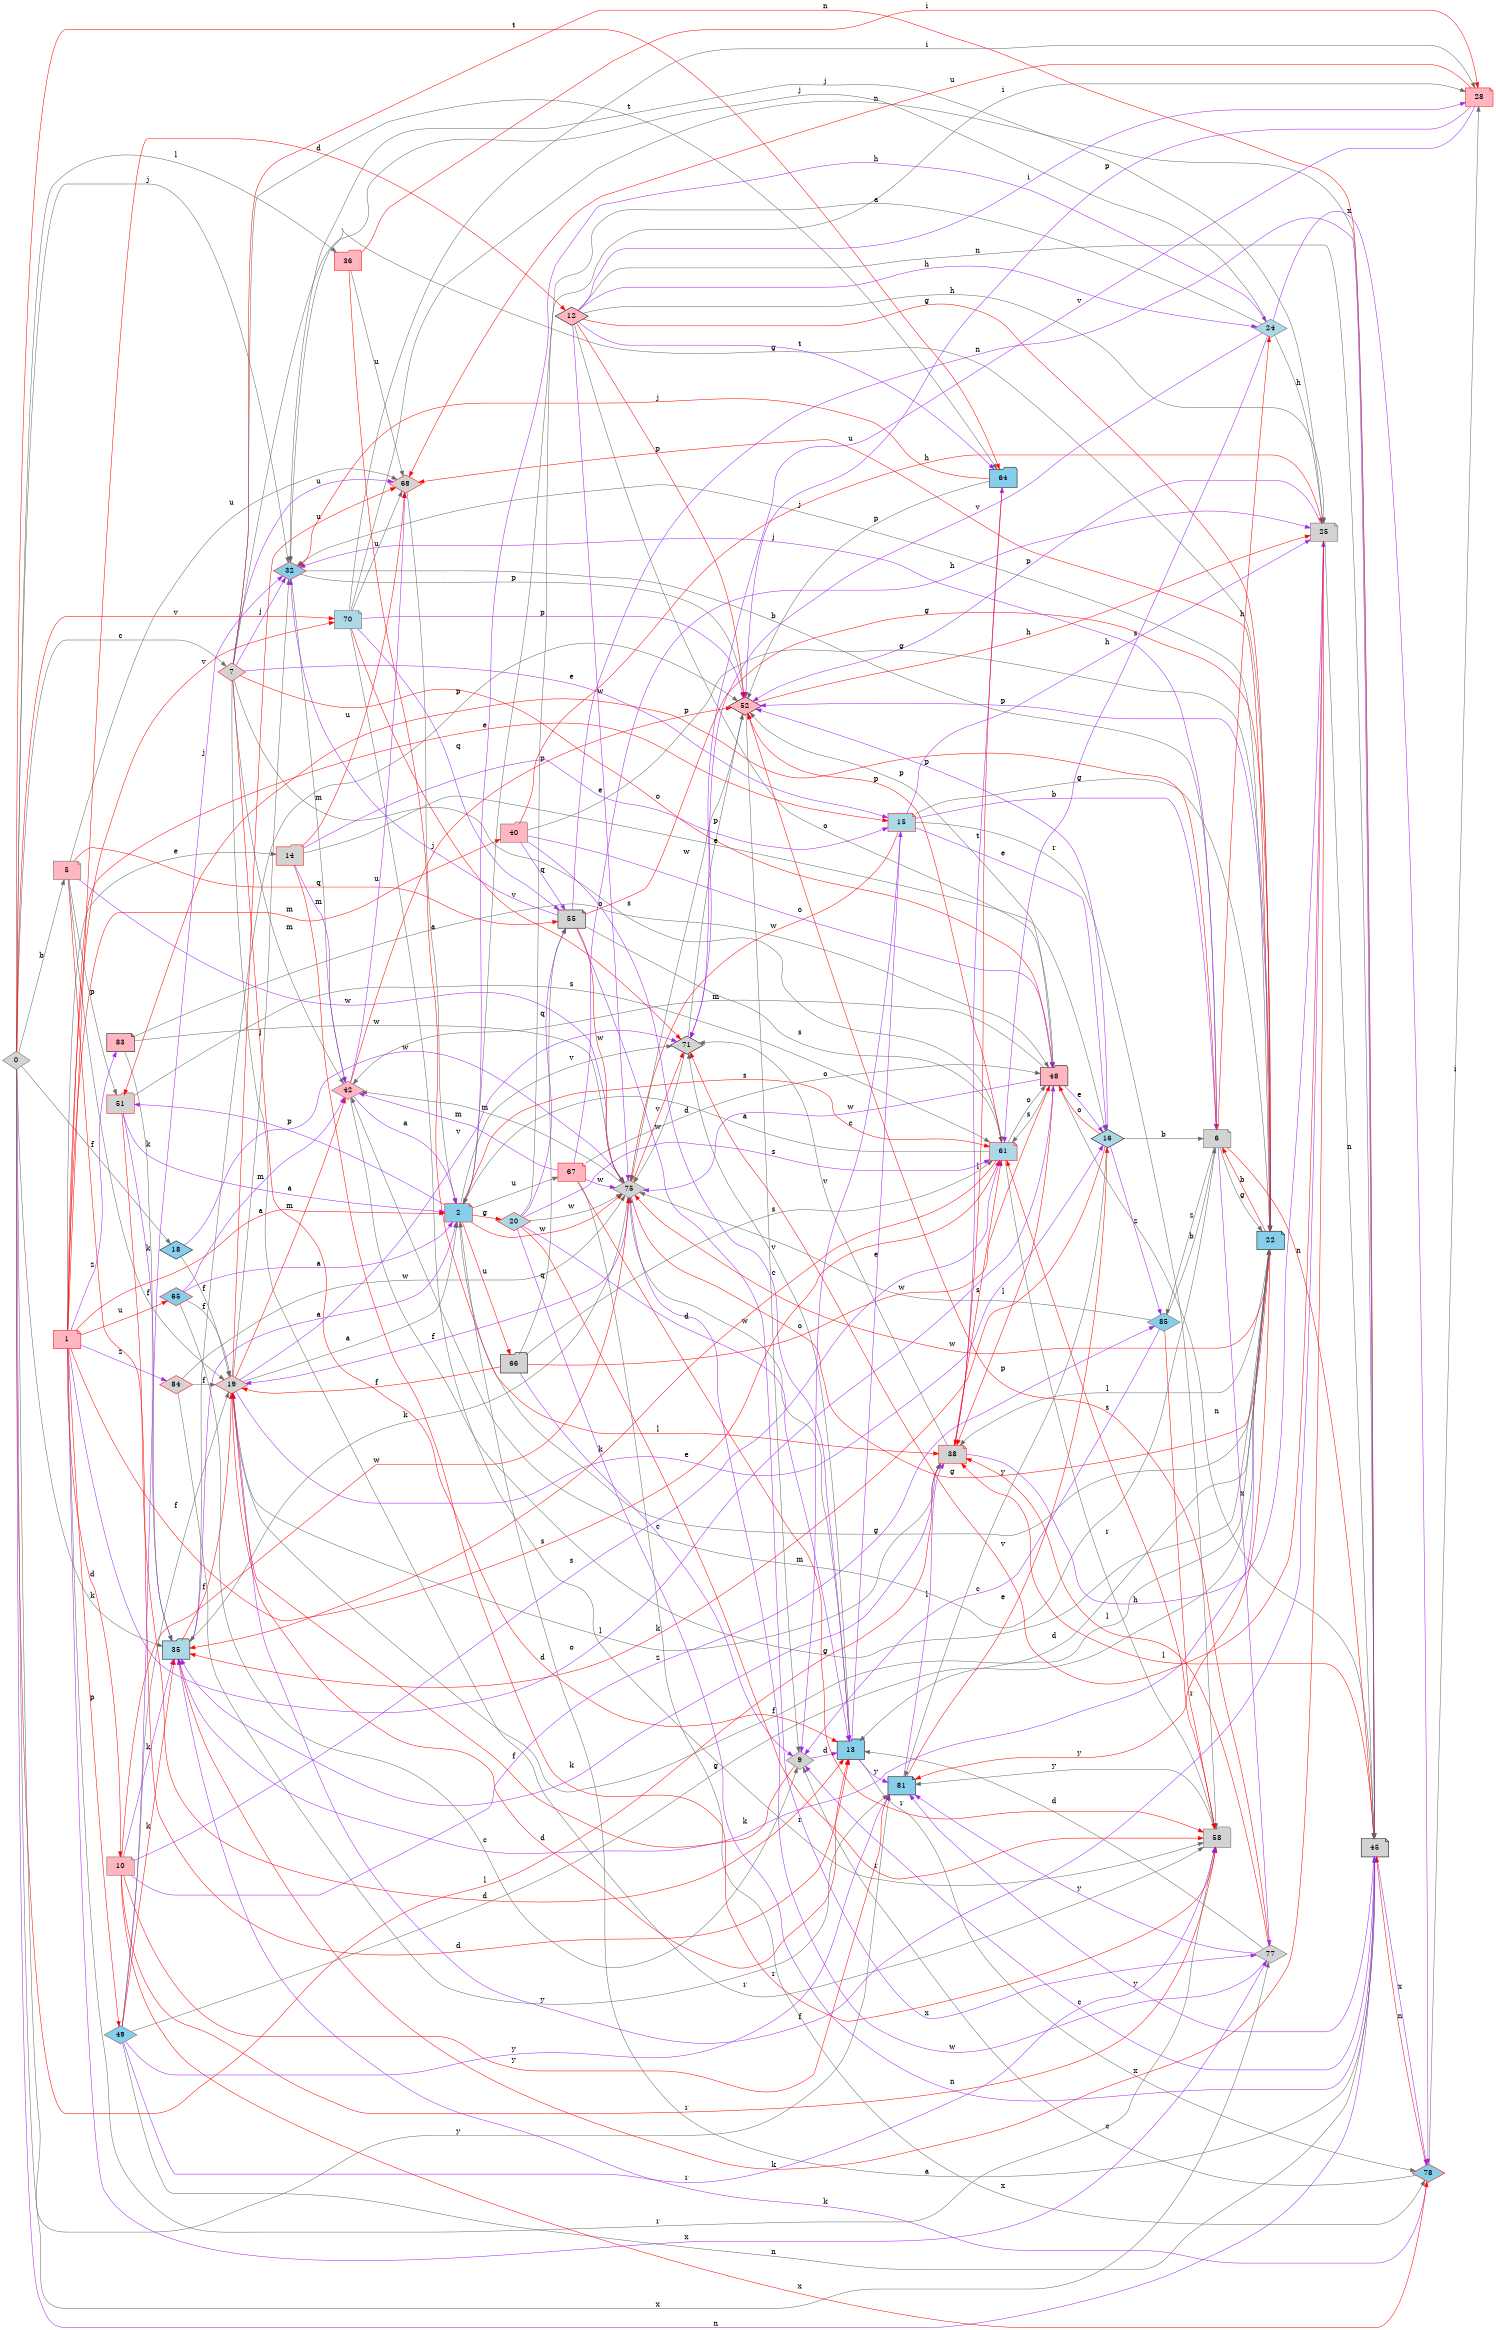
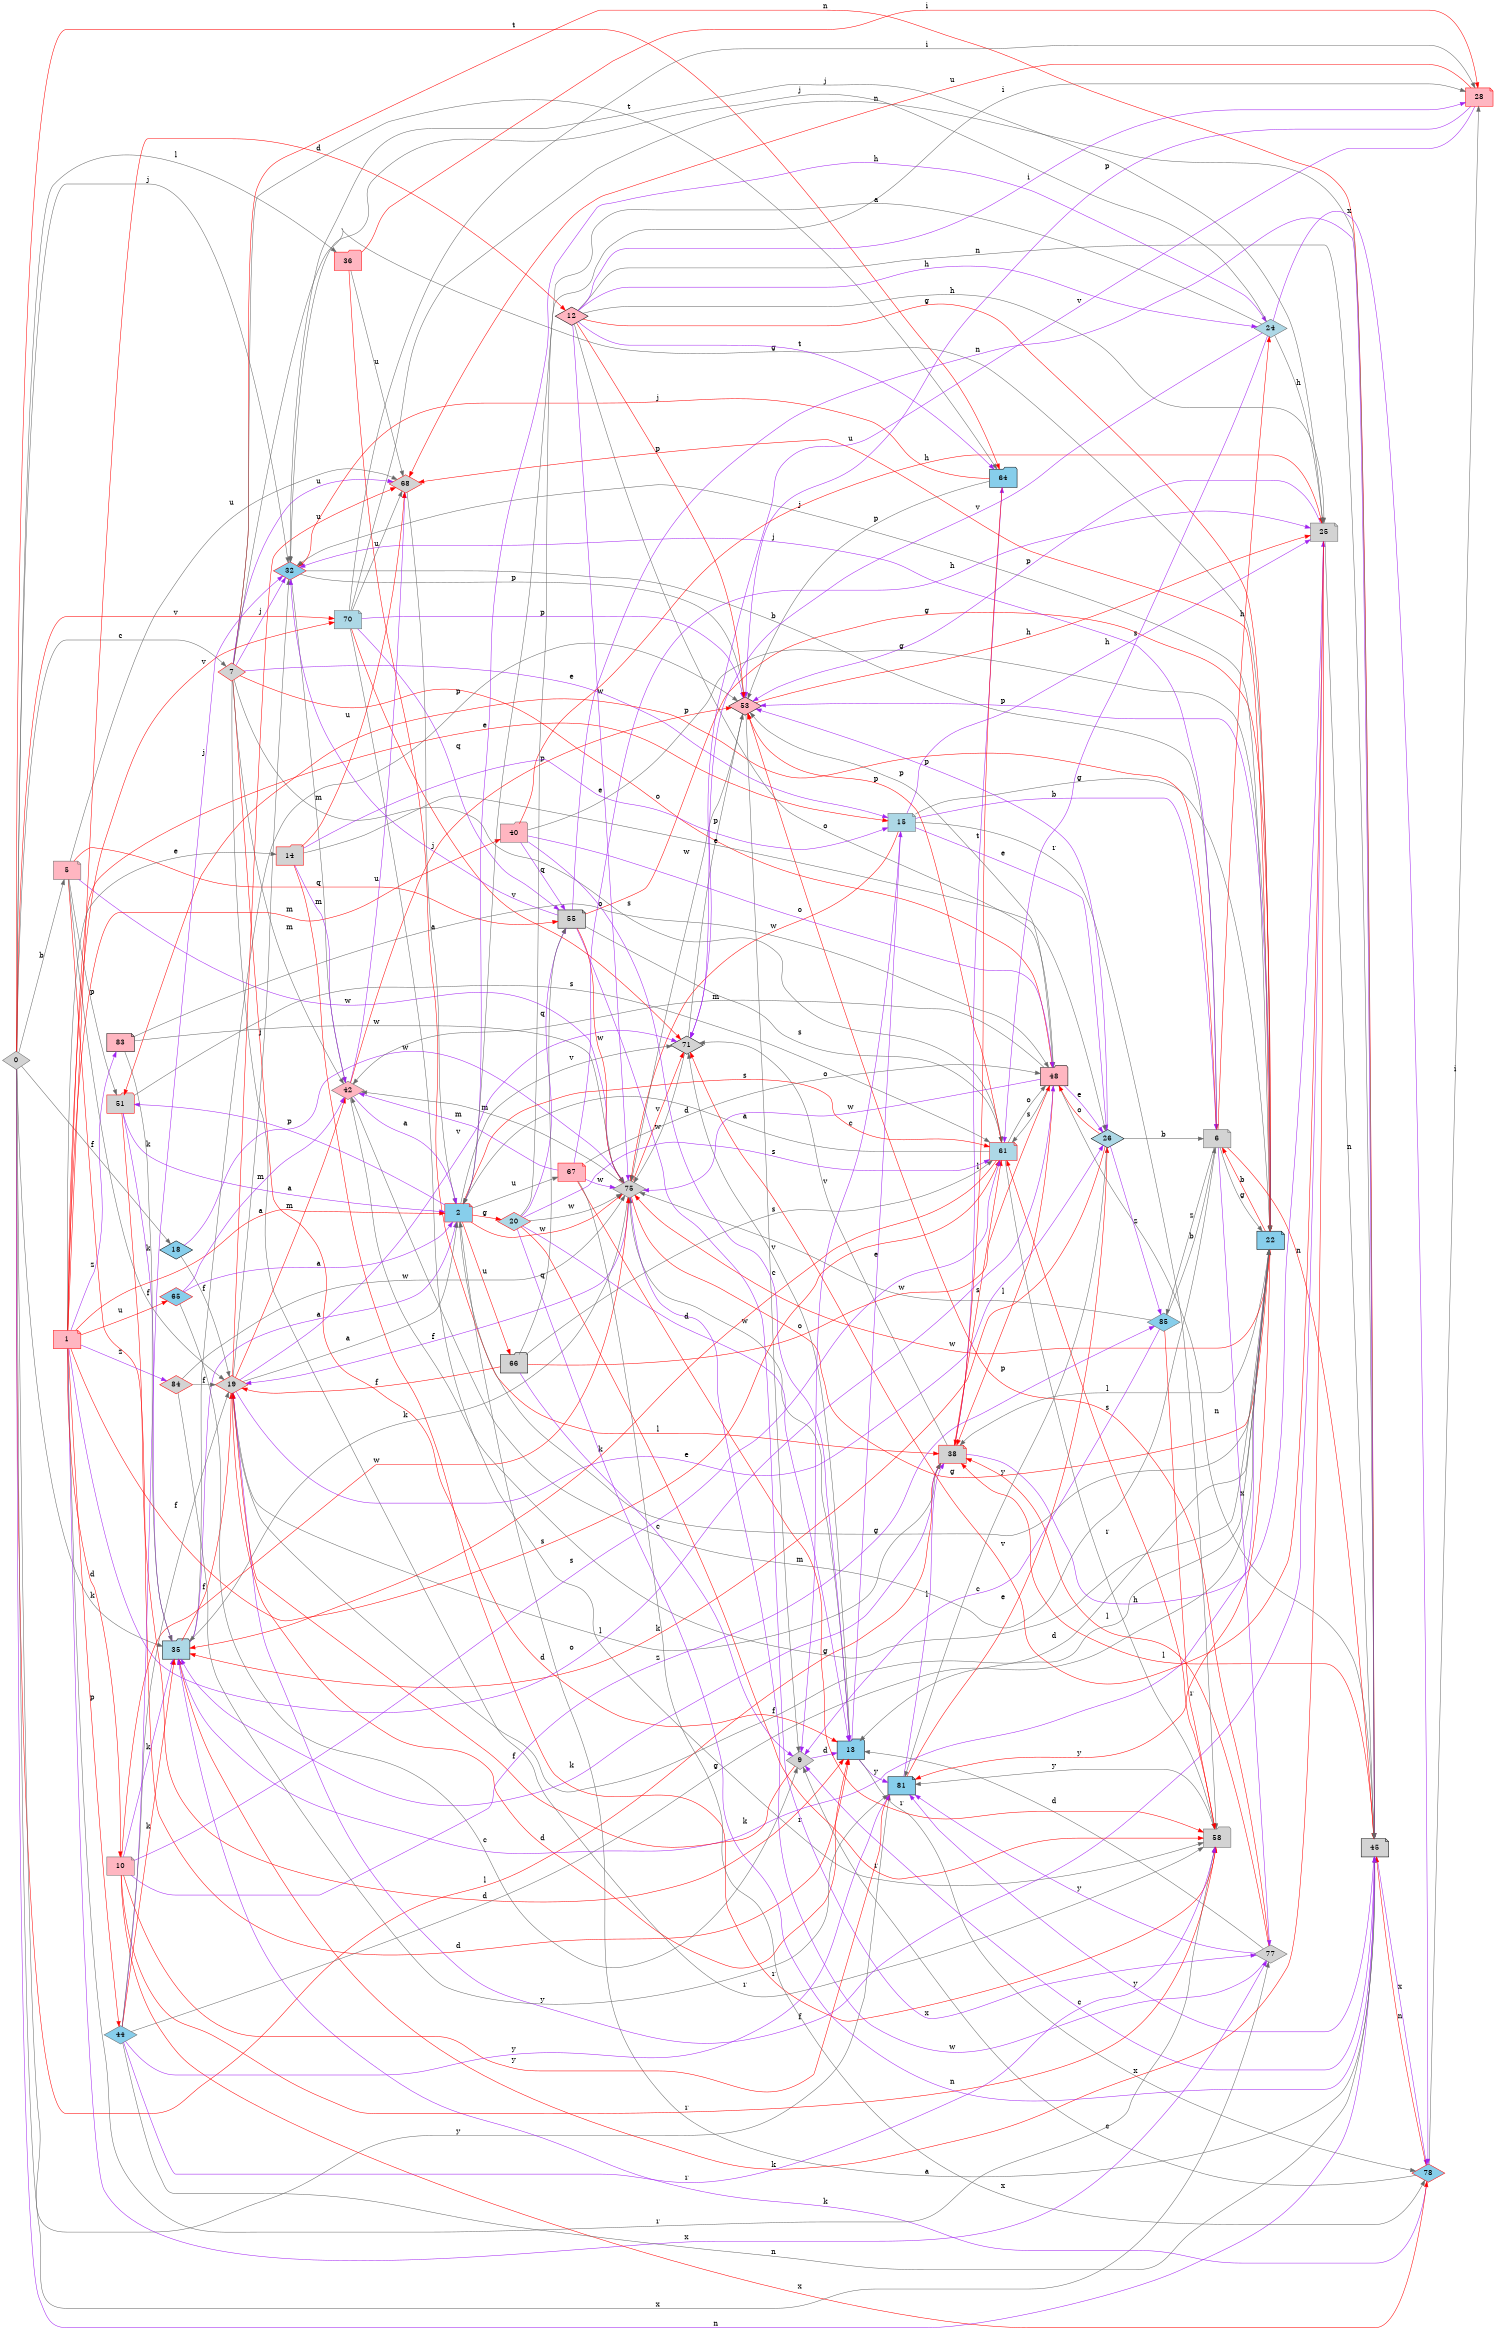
(745, 706) -> (745, 706)
(902, 822) -> (902, 822)
(1108, 1139) -> (1108, 1139)
(204, 1312) -> none
(121, 2035) -> (121, 2035)
